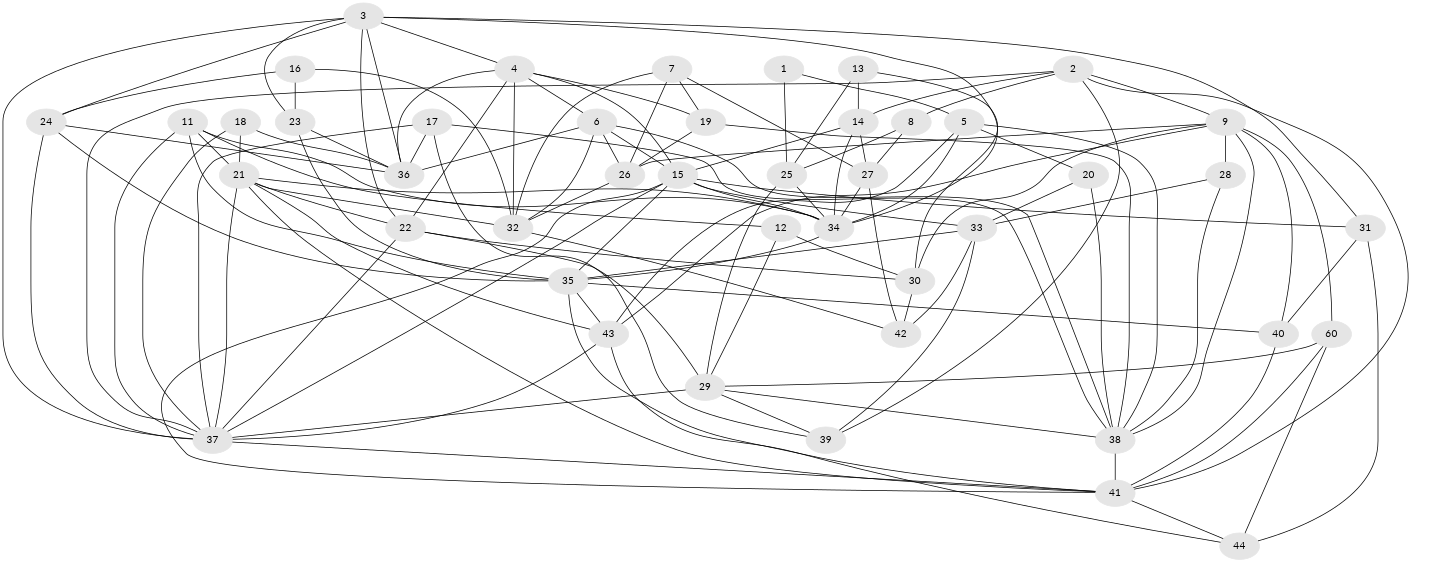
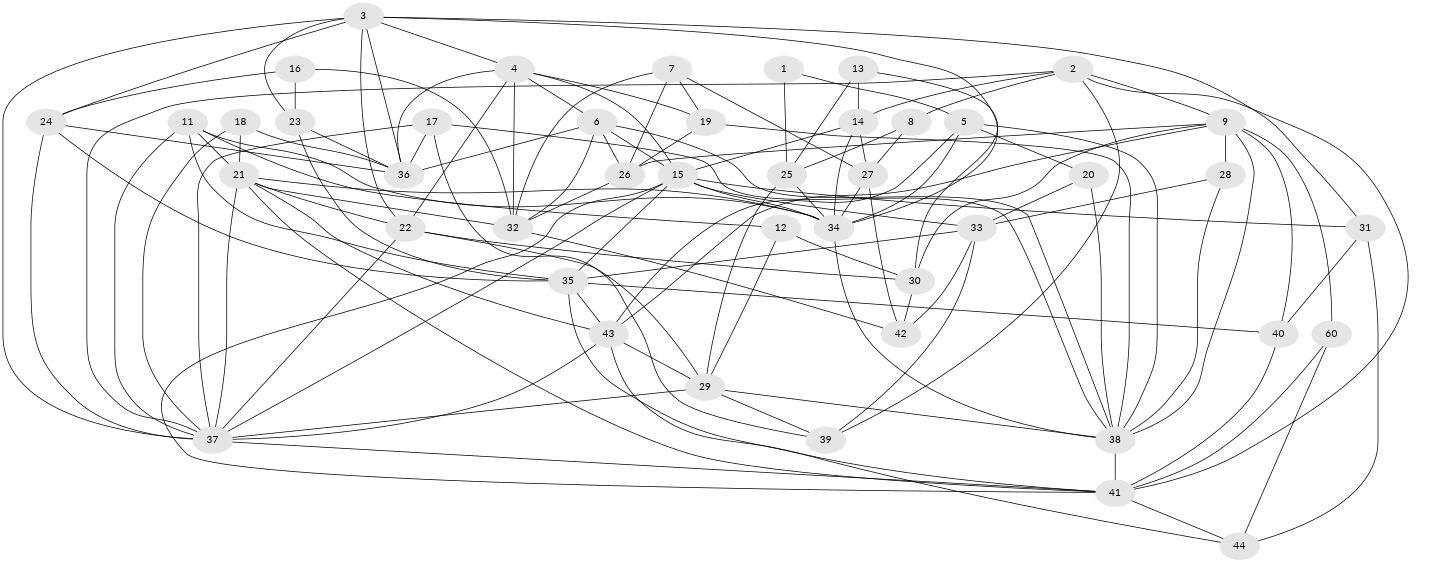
(705, 265) -> (918, 381)
(1022, 376) -> (657, 361)
